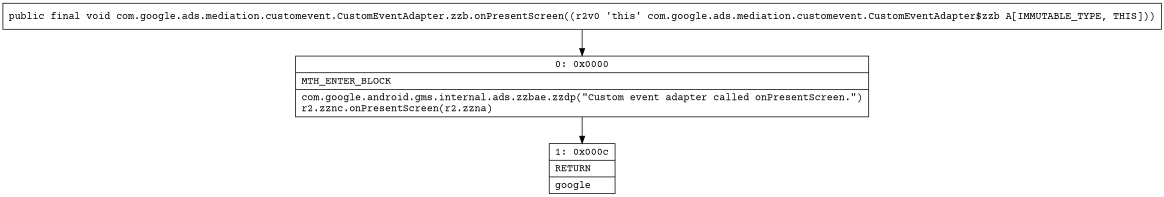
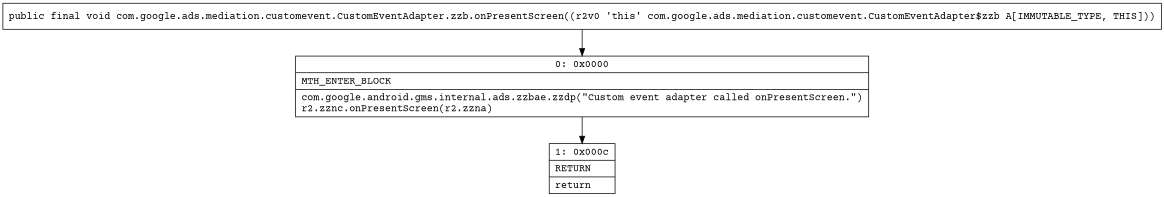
(573, 185) -> (573, 185)
